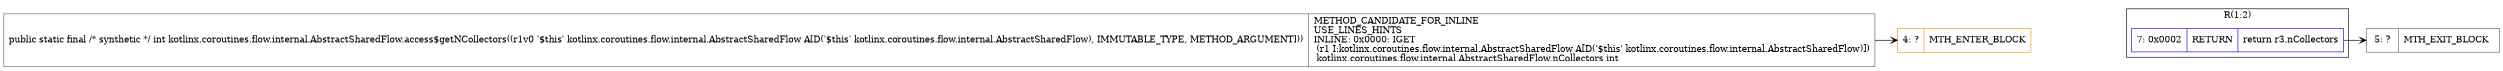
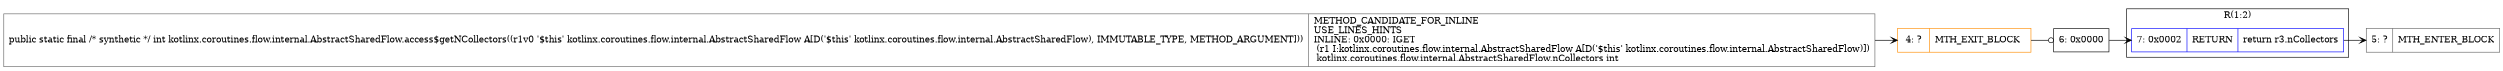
(1977, 40) -> (1977, 40)
none -> (2081, 40)
(2446, 40) -> (2446, 40)
